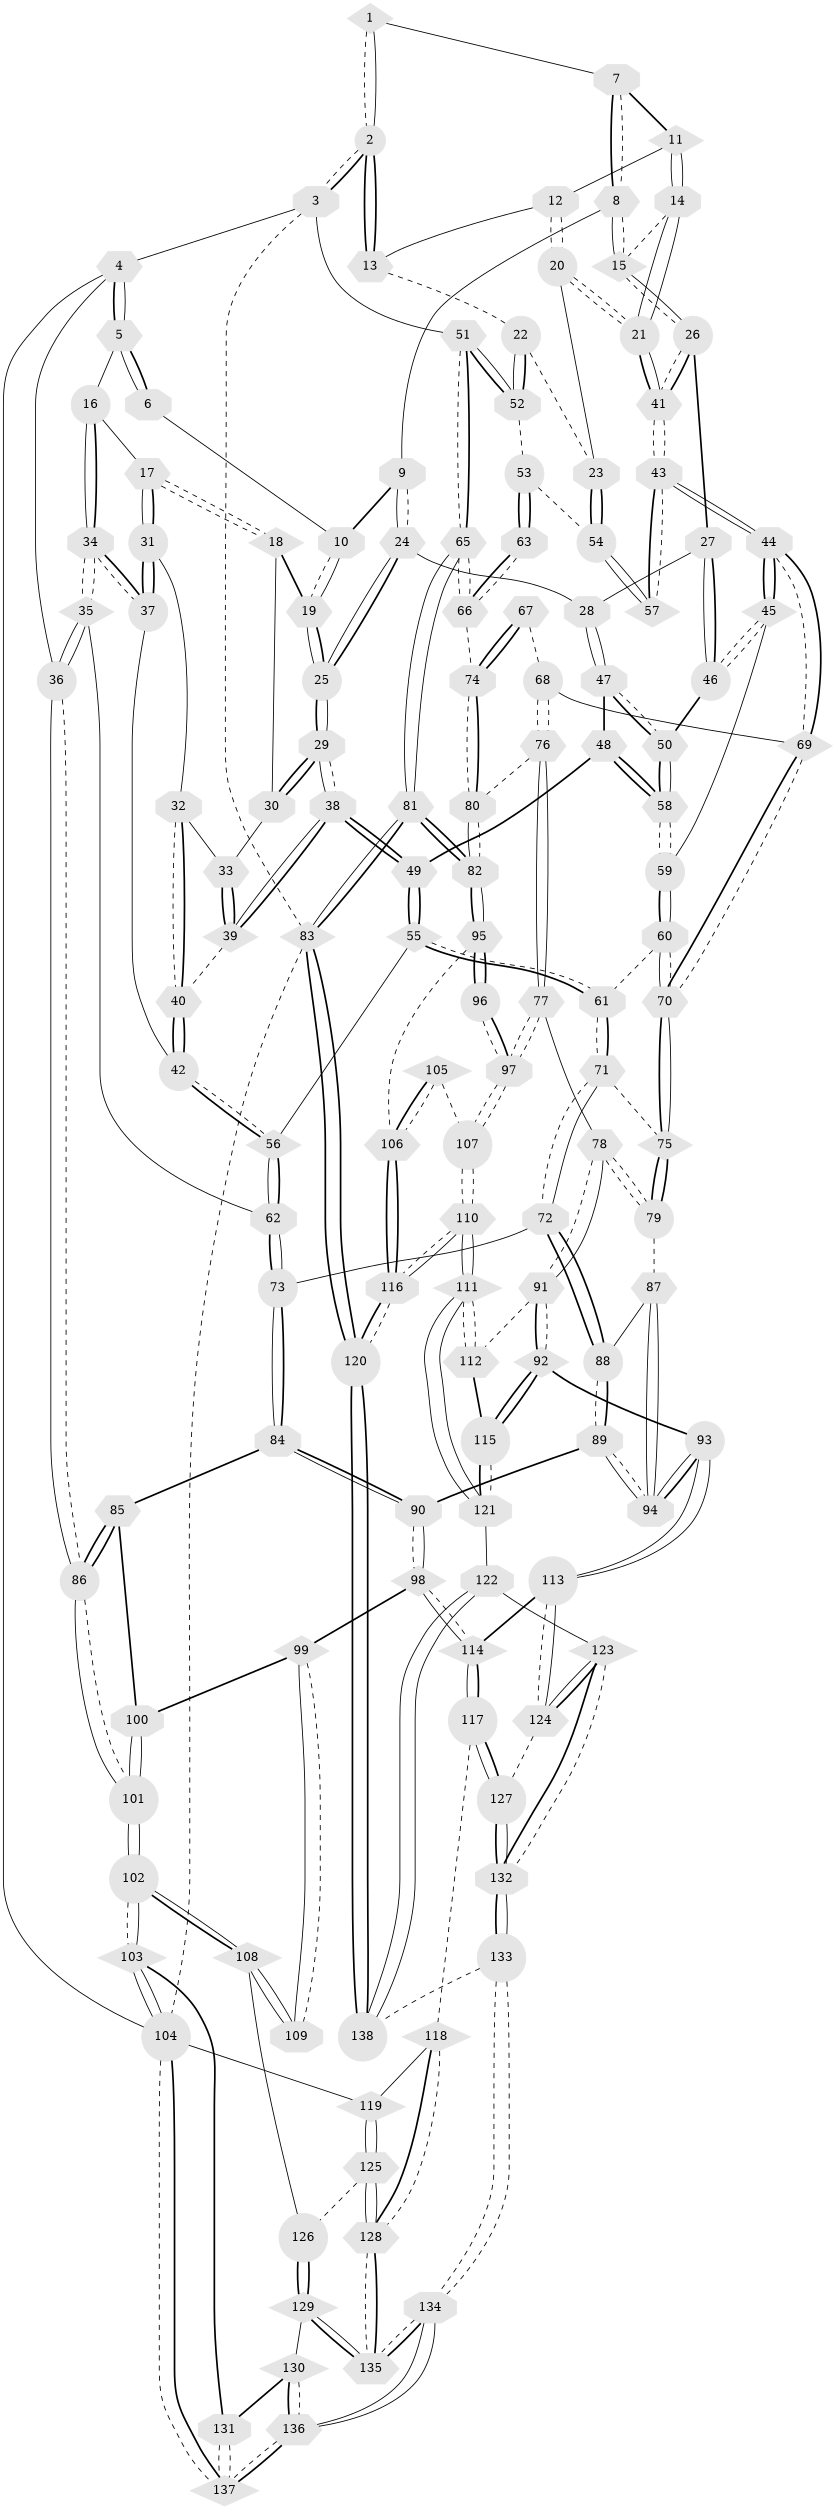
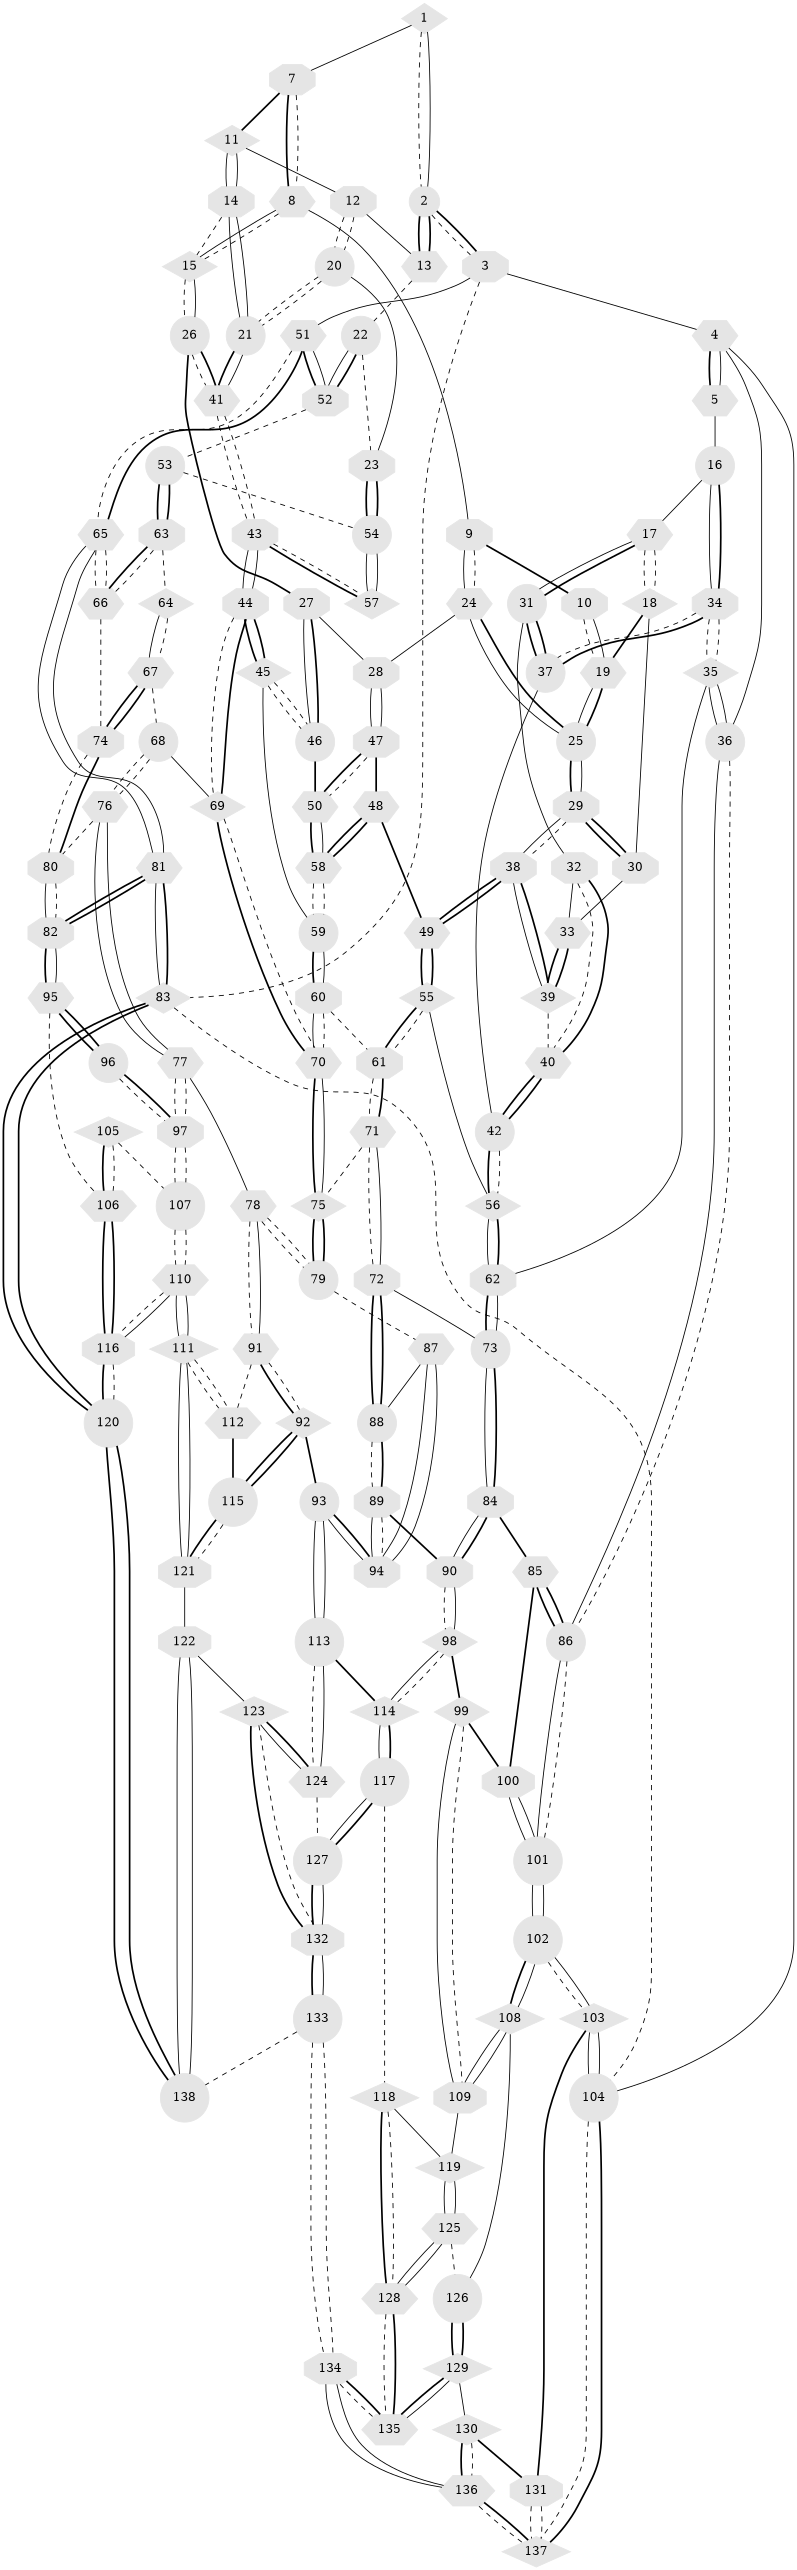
(148, 405) -> none
none -> (166, 604)
(271, 2072) -> (455, 2133)
